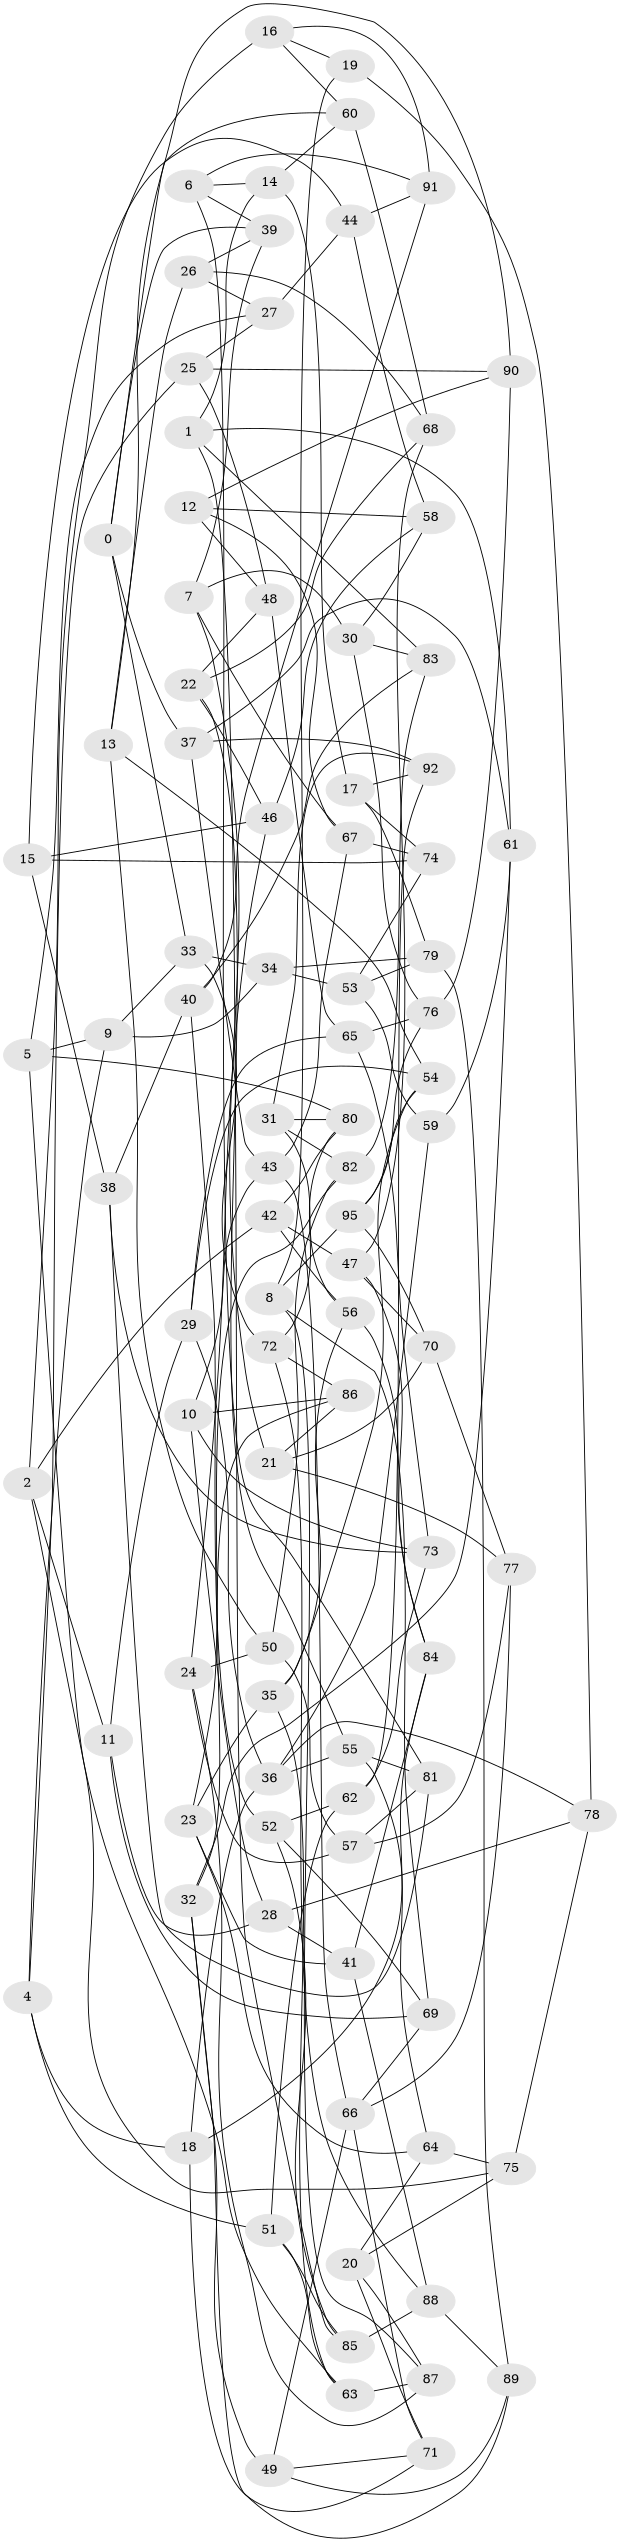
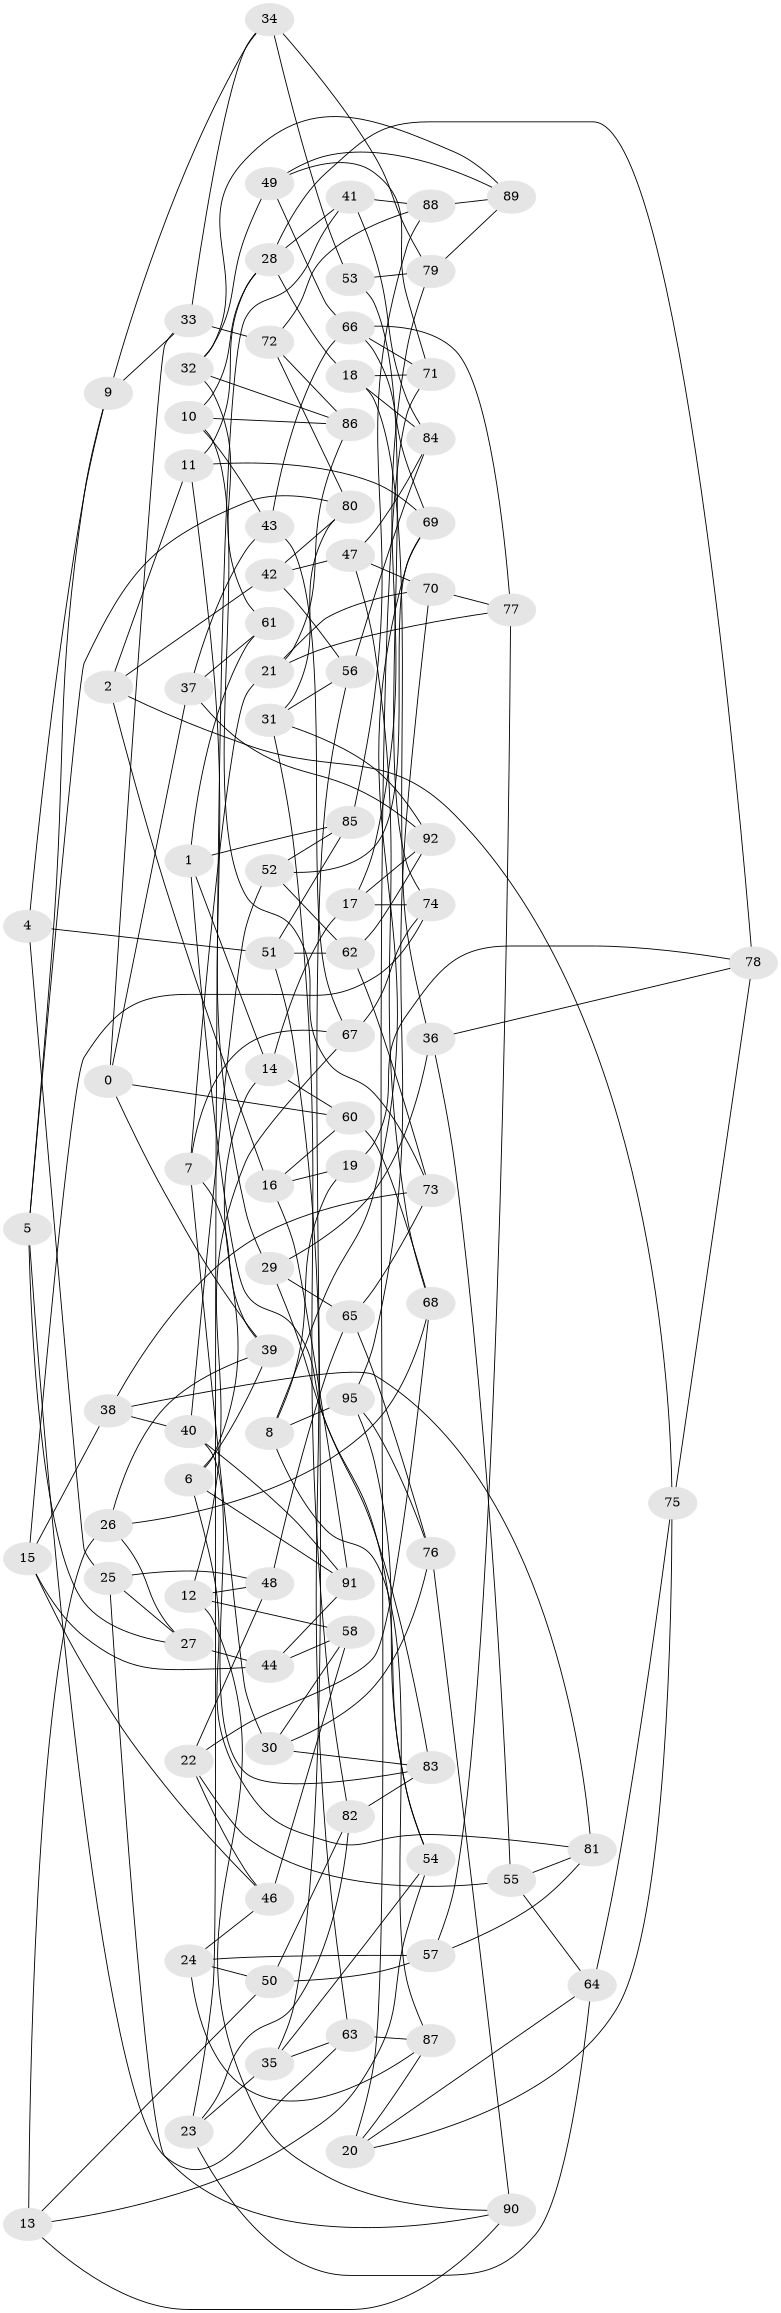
(431, 1127) -> none
(72, 2107) -> (305, 321)
